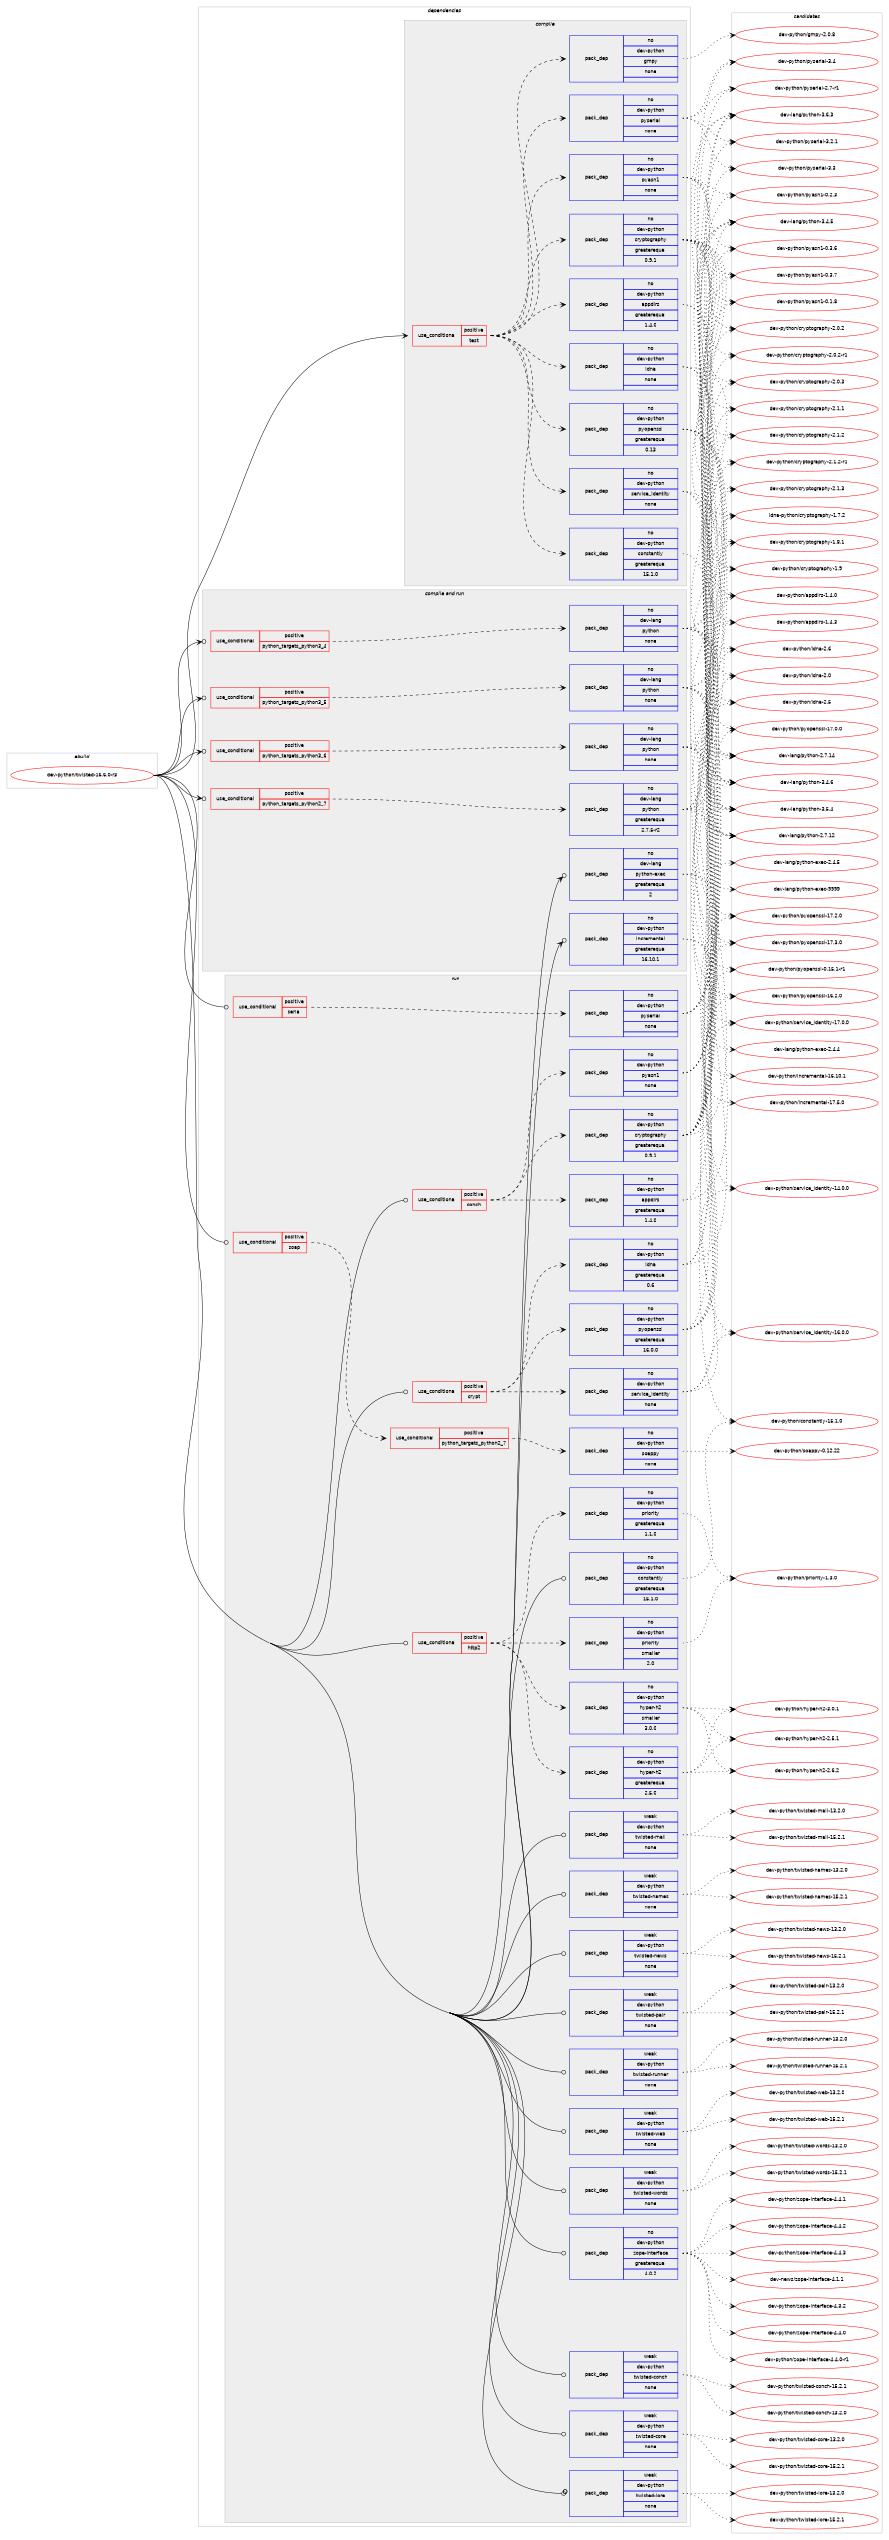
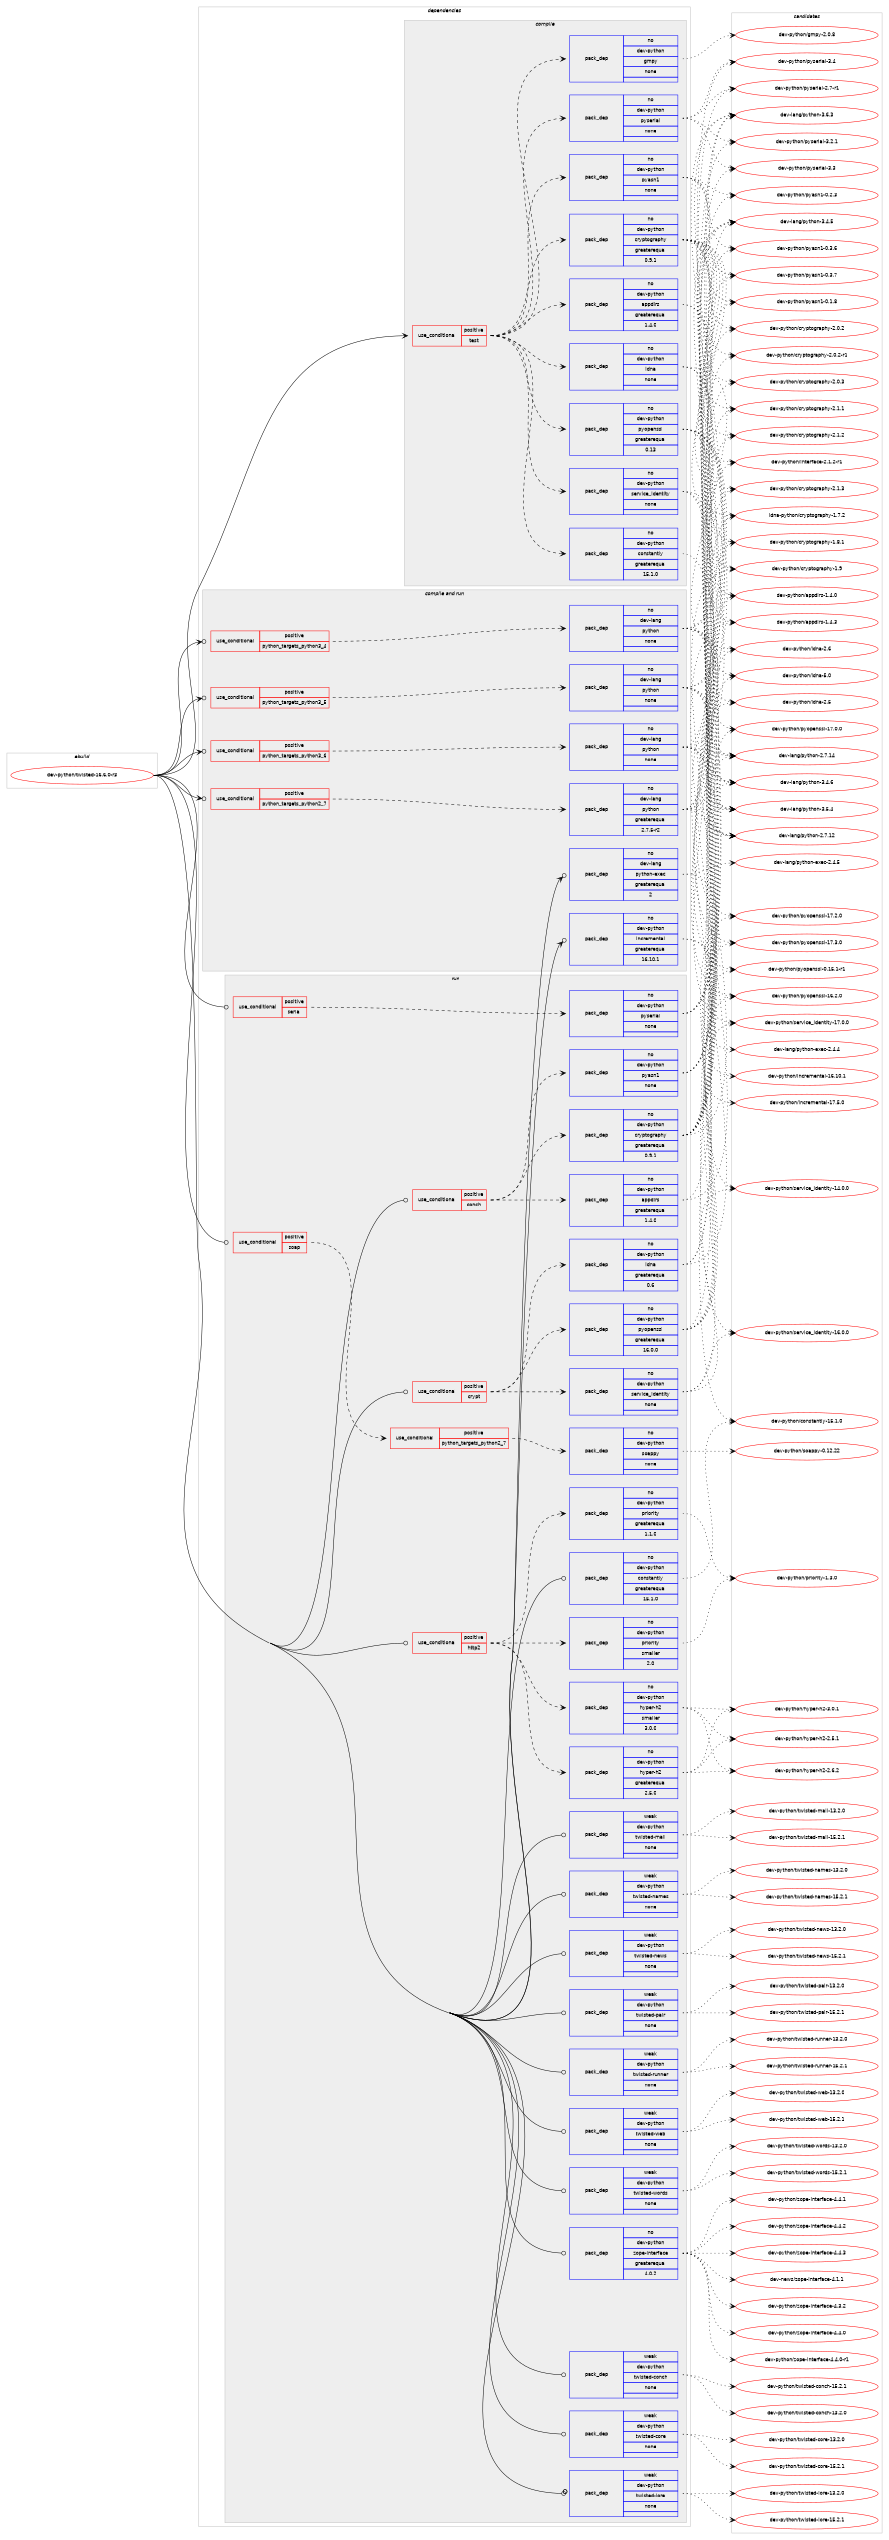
(807, 462) -> (807, 462)
(807, 676) -> (807, 676)
(807, 890) -> none
